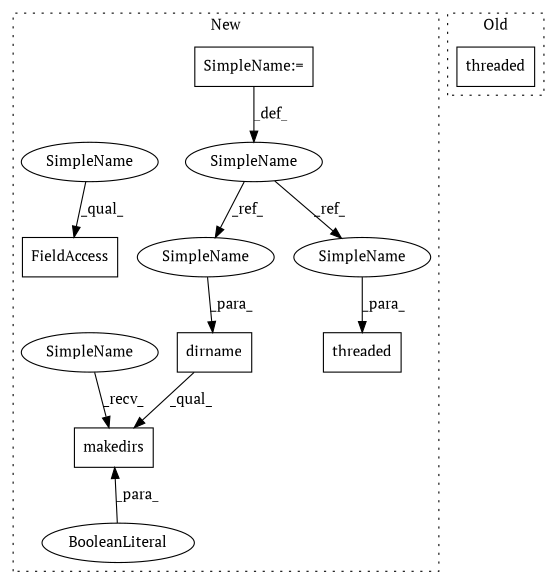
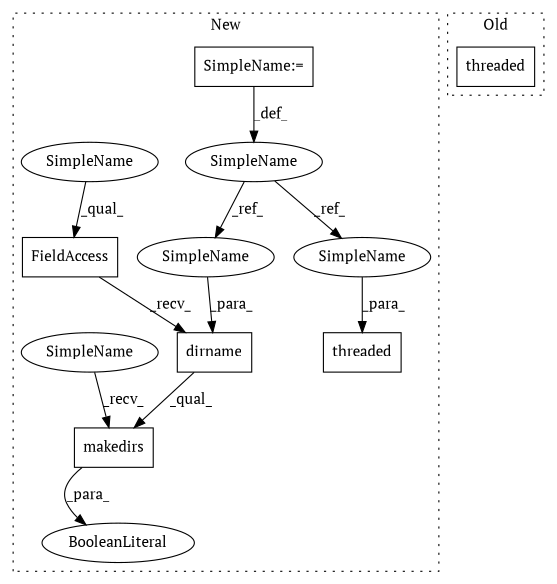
none -> (138, 302)
(116, 501) -> (65, 491)
